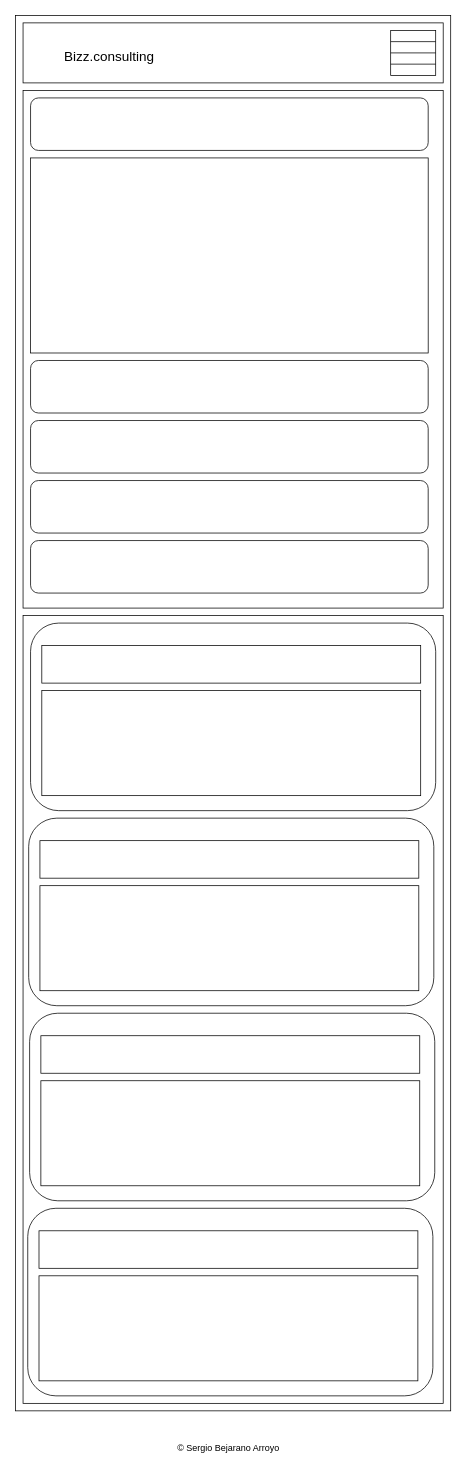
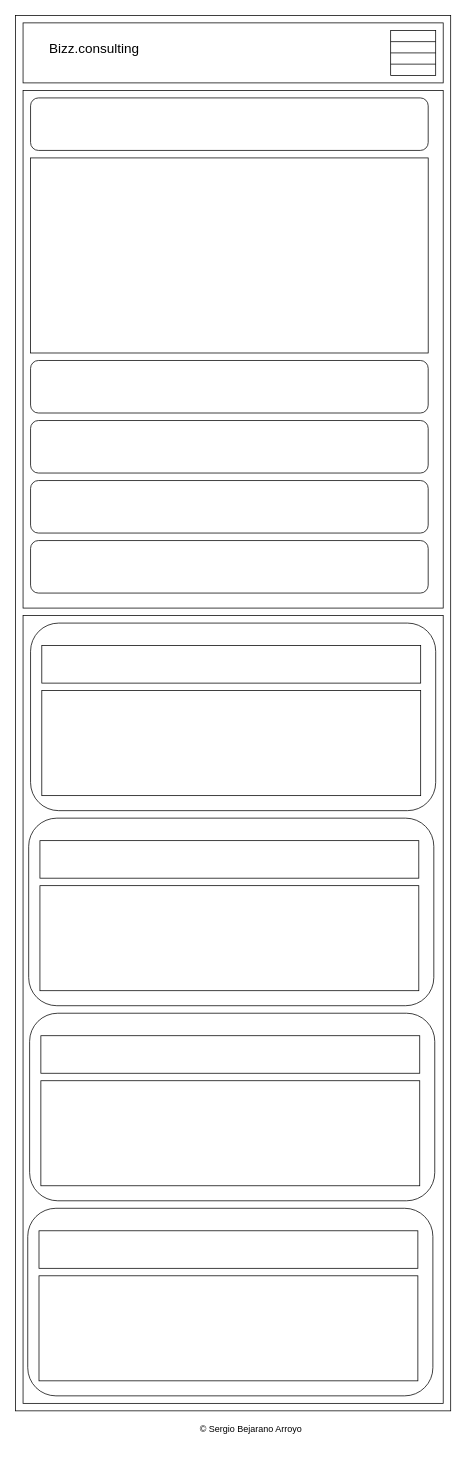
(109, 57) -> (94, 49)
(228, 1448) -> (251, 1429)
